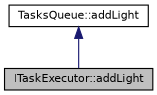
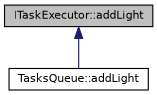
(79, 53) -> (79, 53)
